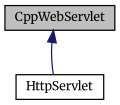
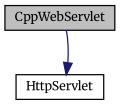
(52, 59) -> (68, 46)
